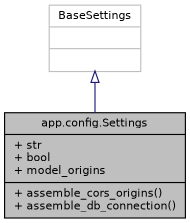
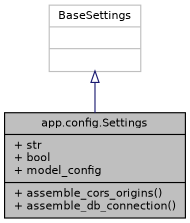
(60, 171) -> (58, 171)
